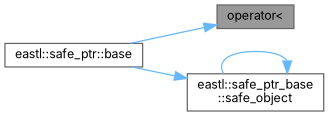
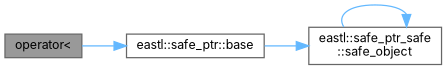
(167, 35) -> (98, 46)
(255, 92) -> (375, 46)
